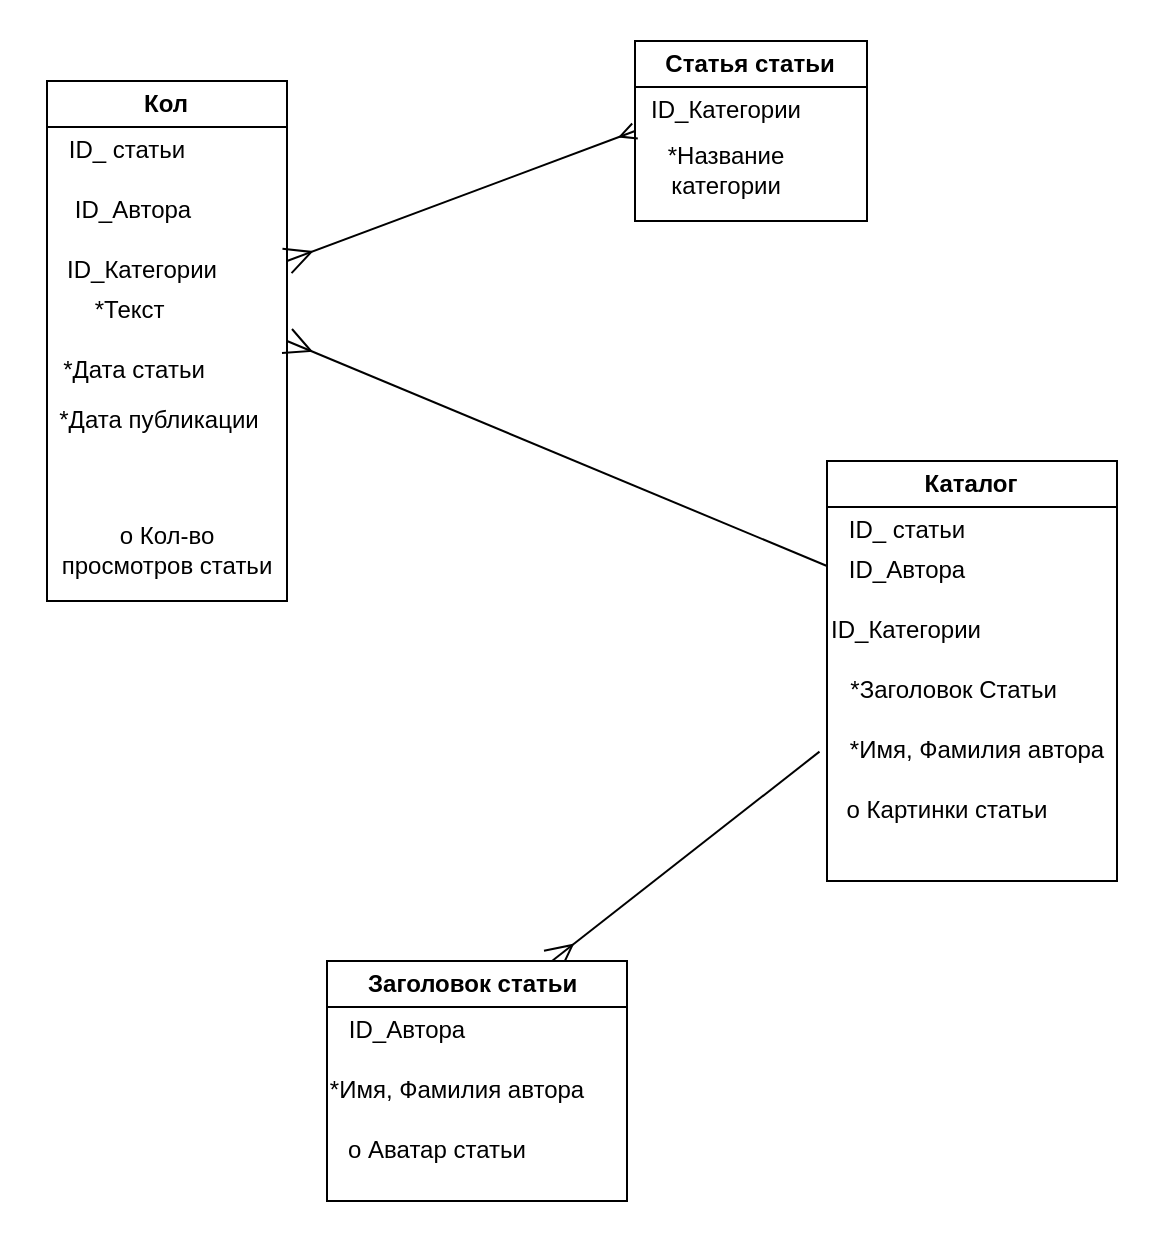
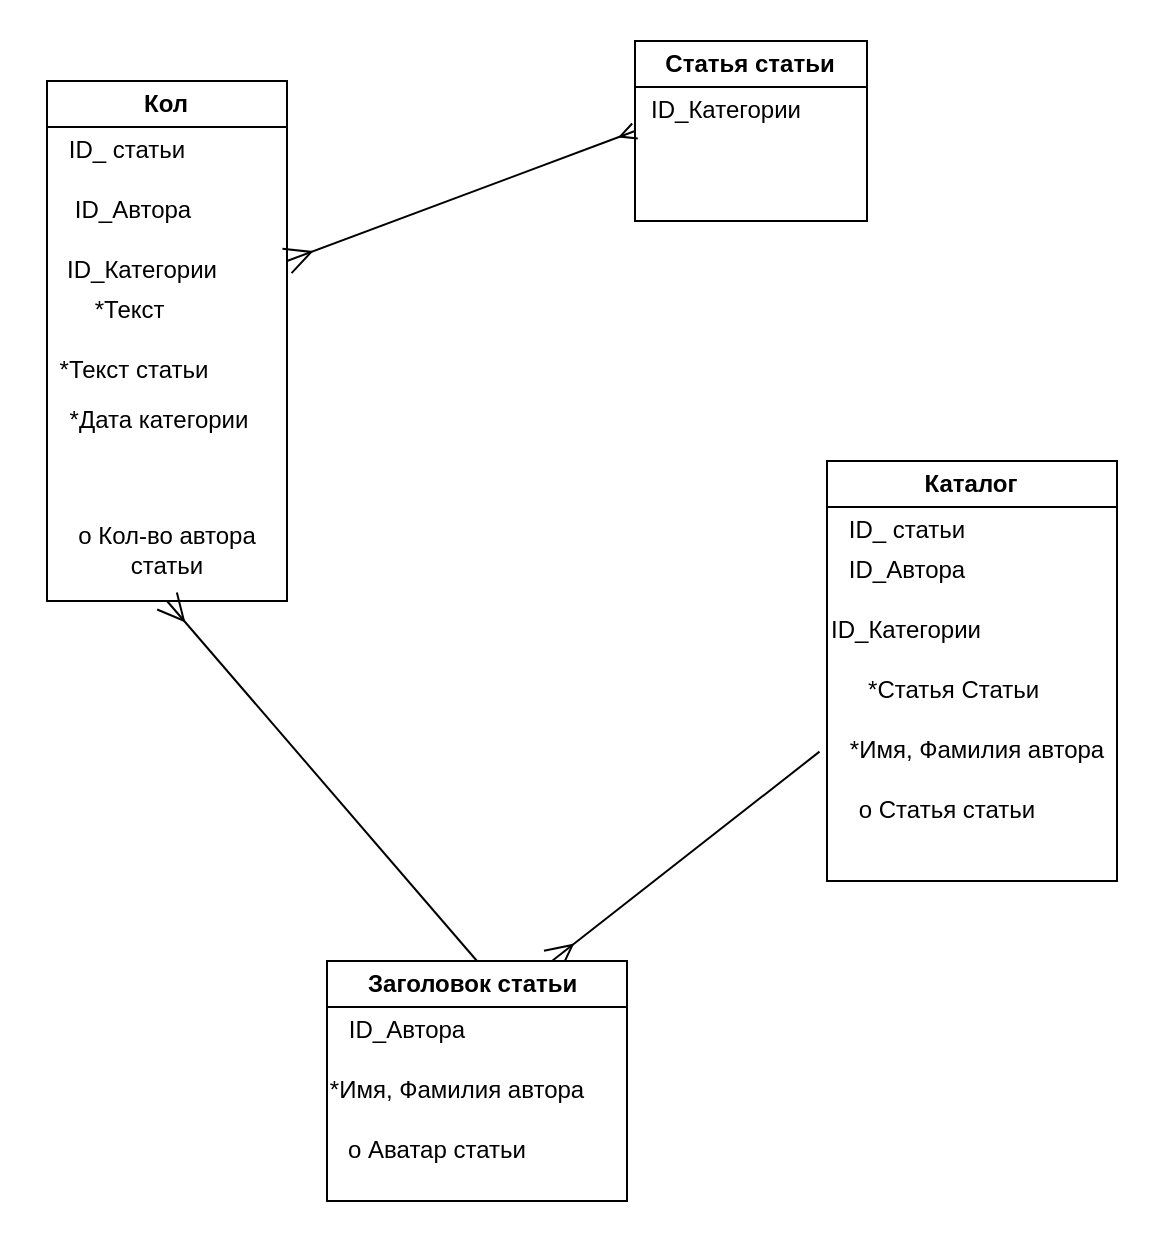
(727, 171) -> none
(135, 371) -> (135, 371)
(160, 421) -> (160, 421)
(557, 454) -> none
(168, 551) -> (168, 551)
(958, 691) -> (958, 691)
none -> (324, 783)
(948, 811) -> (948, 811)
